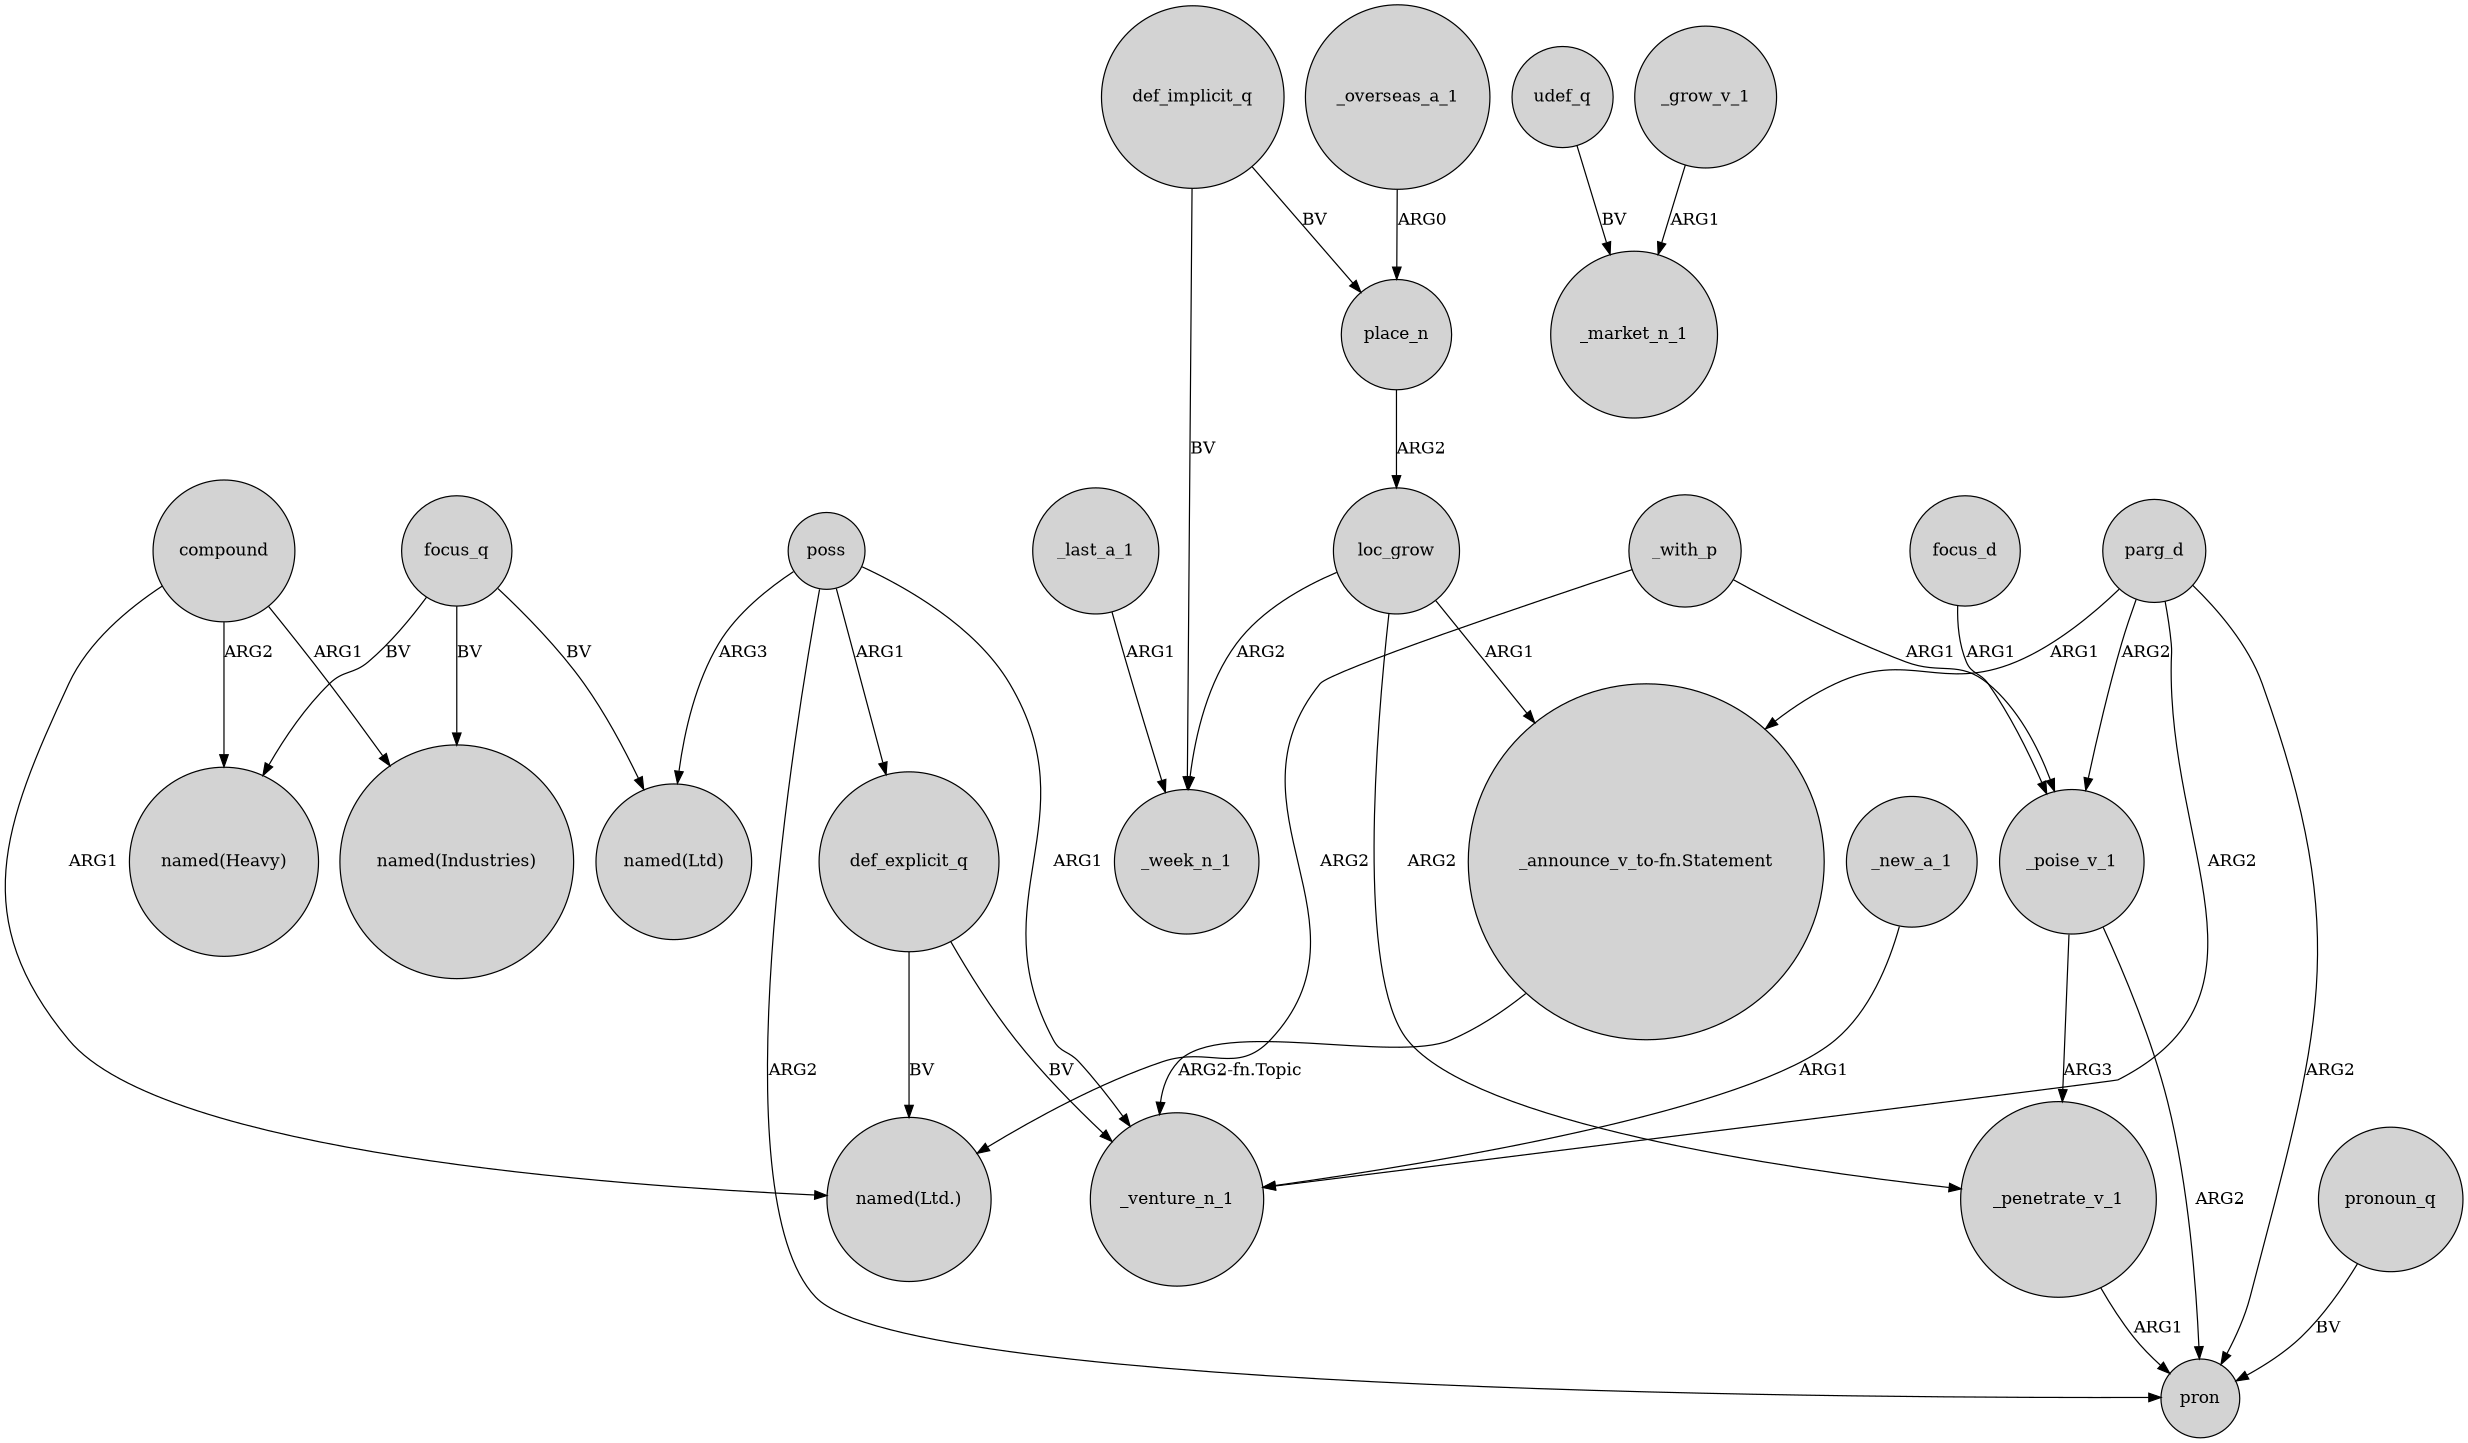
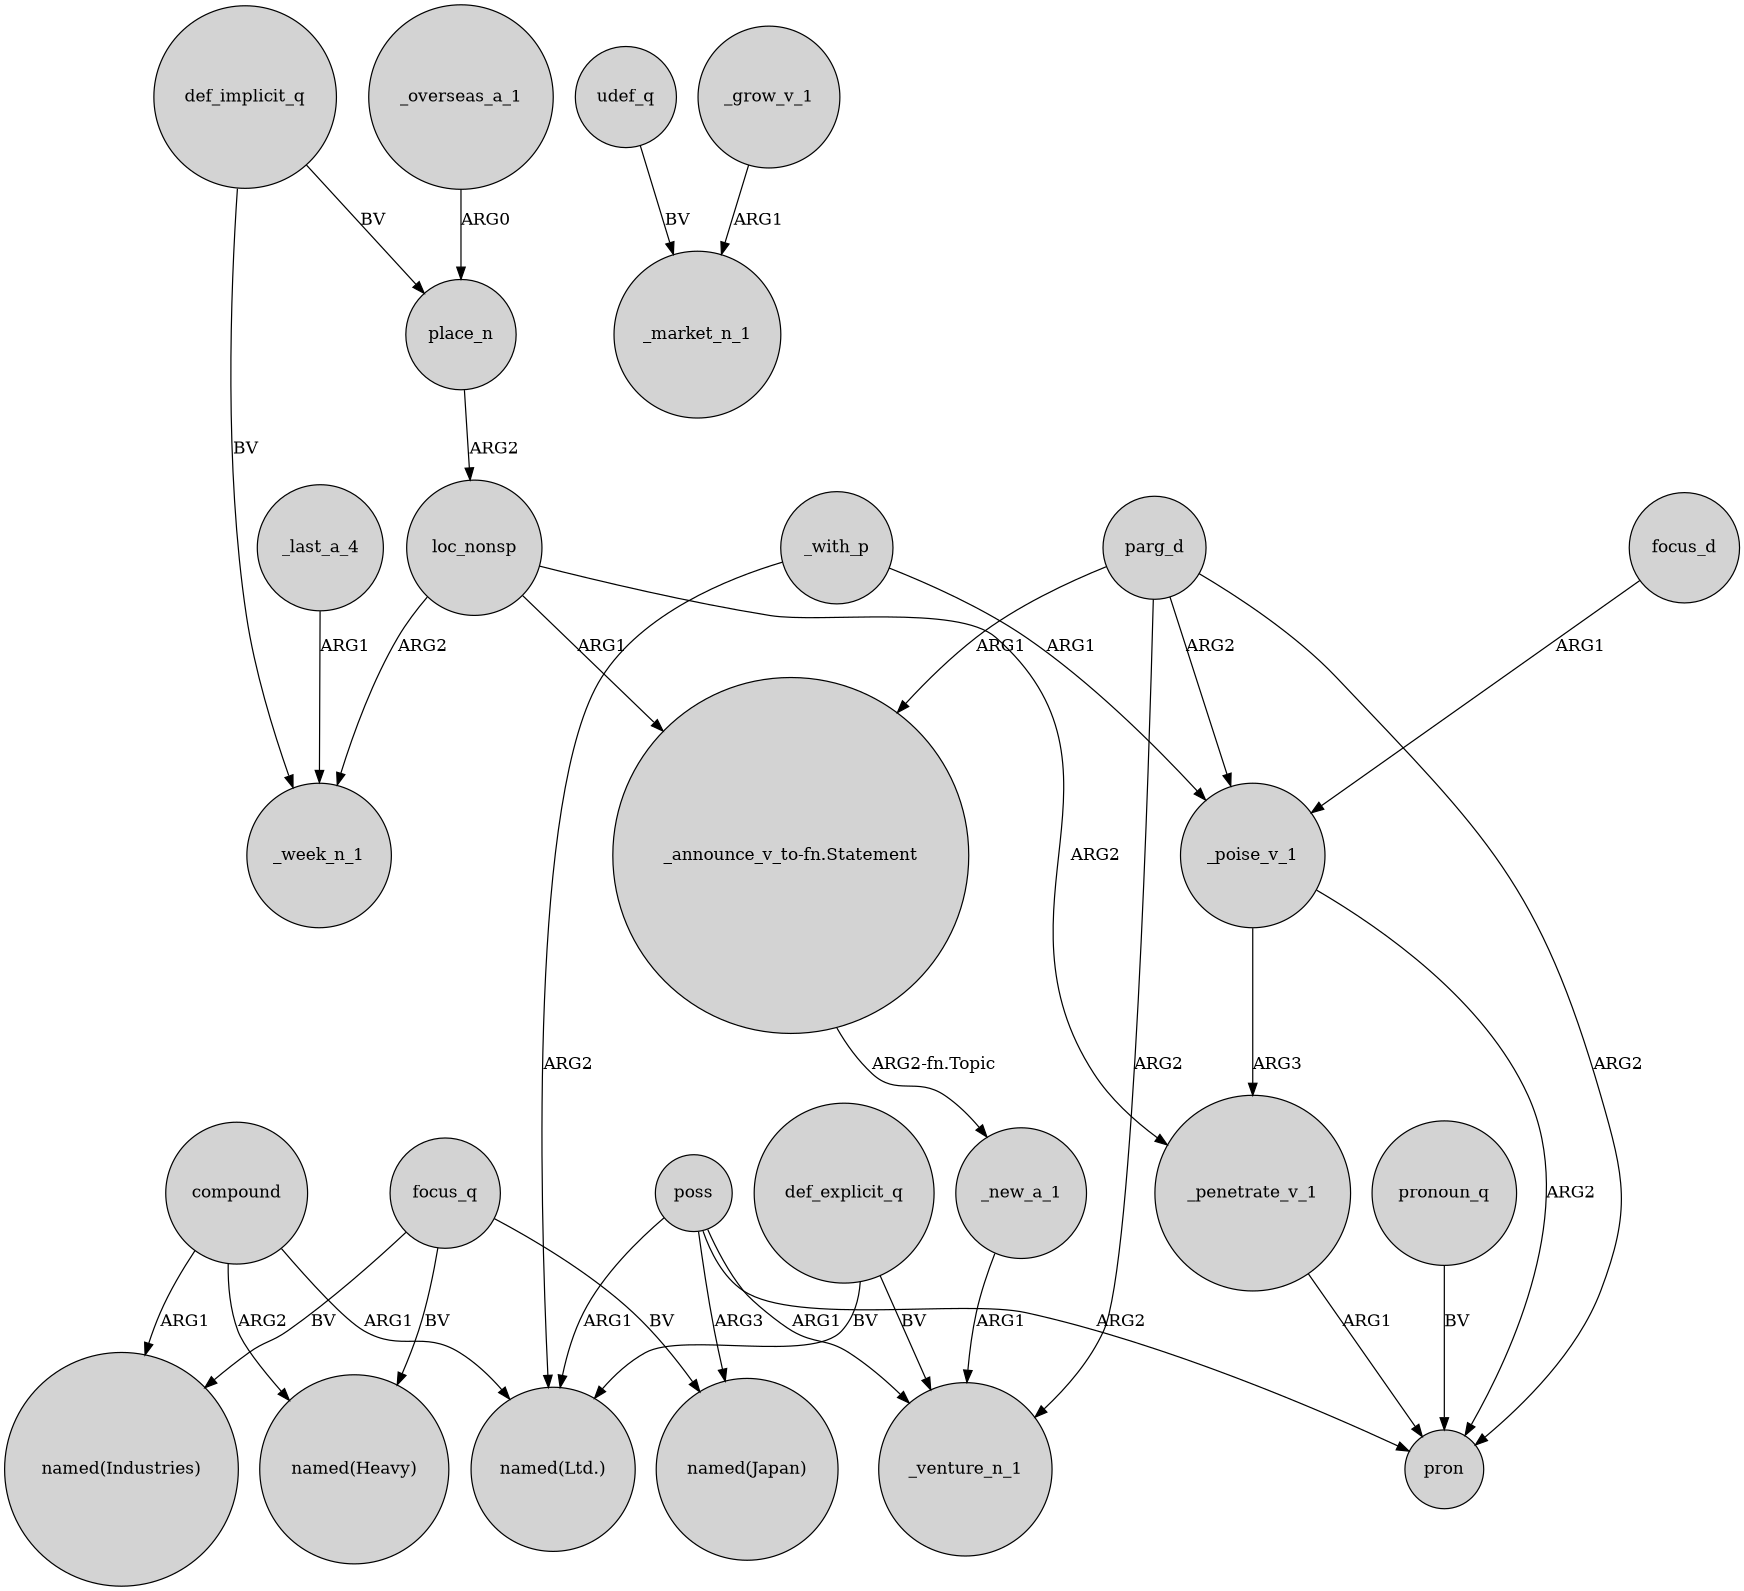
(1096, 551) -> (320, 548)
(1396, 551) -> (474, 548)
(860, 675) -> (596, 1291)
(674, 862) -> (747, 1469)
(1335, 1045) -> (902, 1086)
